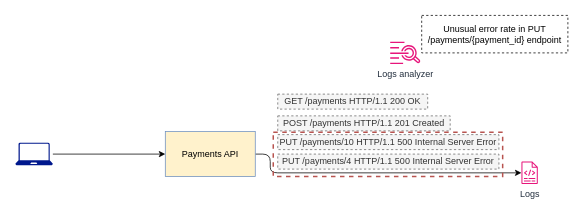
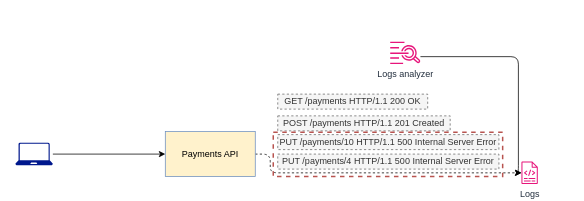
(495, 34) -> none
none -> (519, 70)
(381, 173) -> (381, 173)
